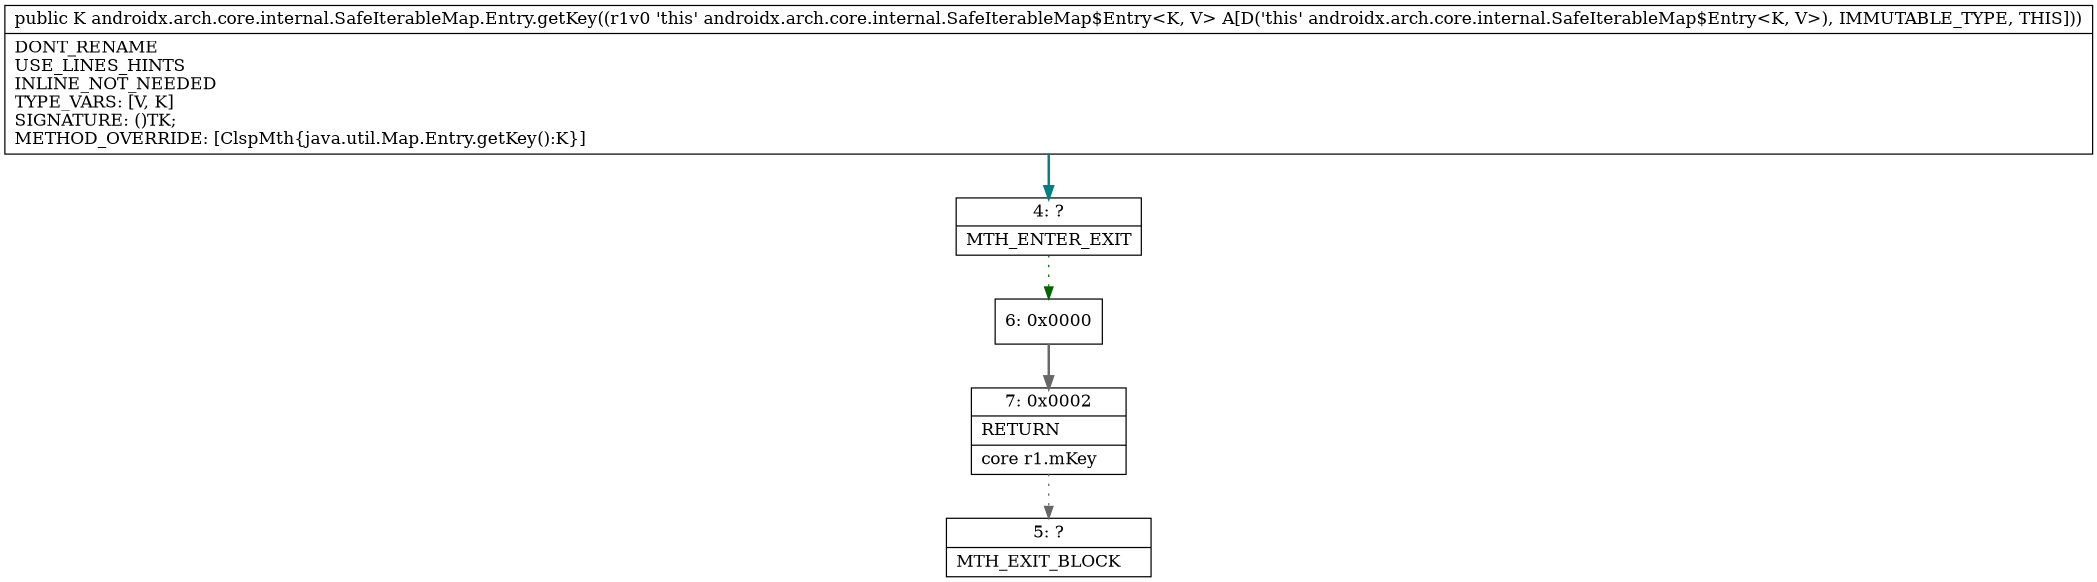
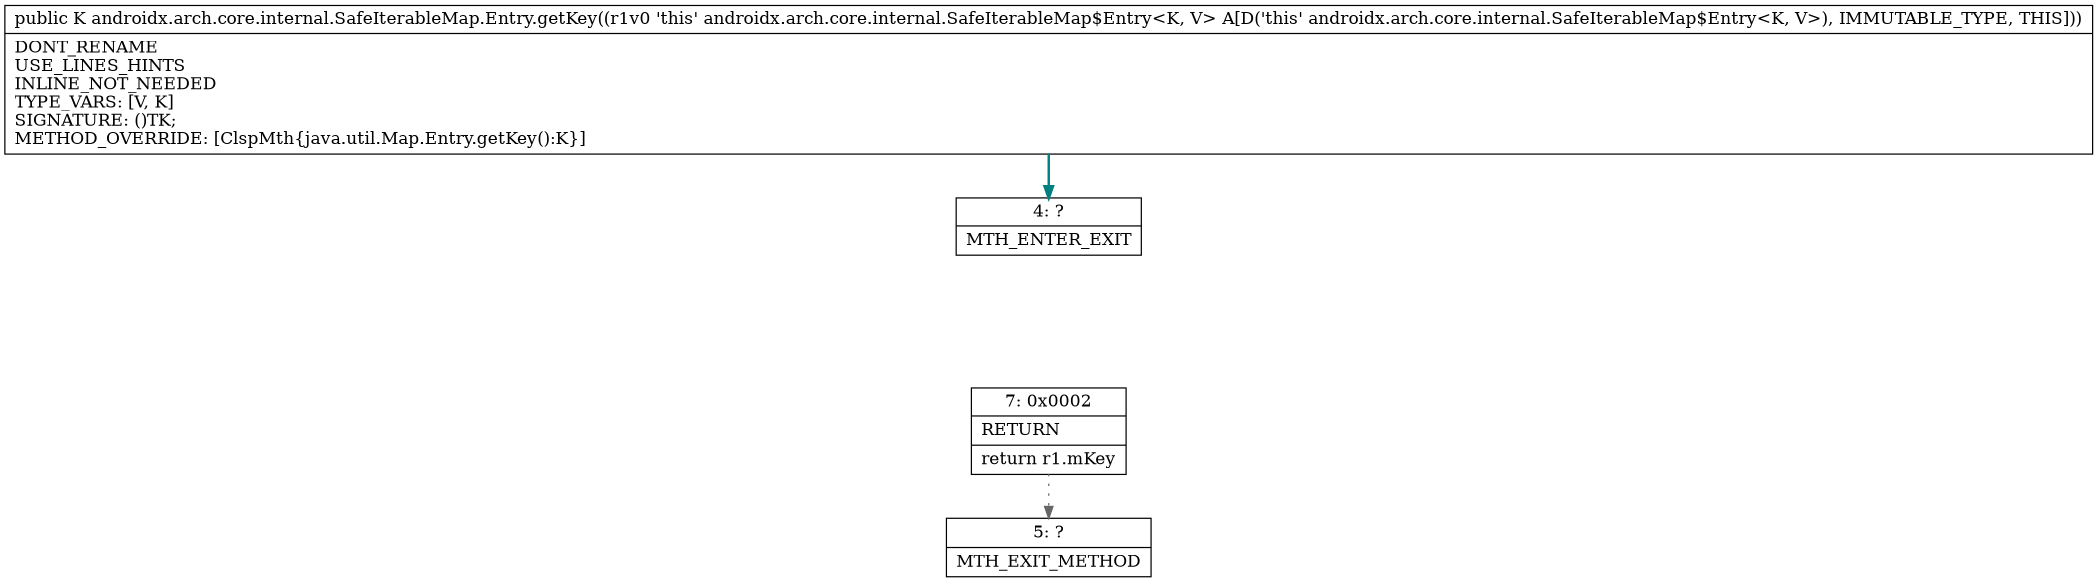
(1049, 322) -> none
(1040, 459) -> (1049, 459)
(1039, 562) -> (1049, 562)
